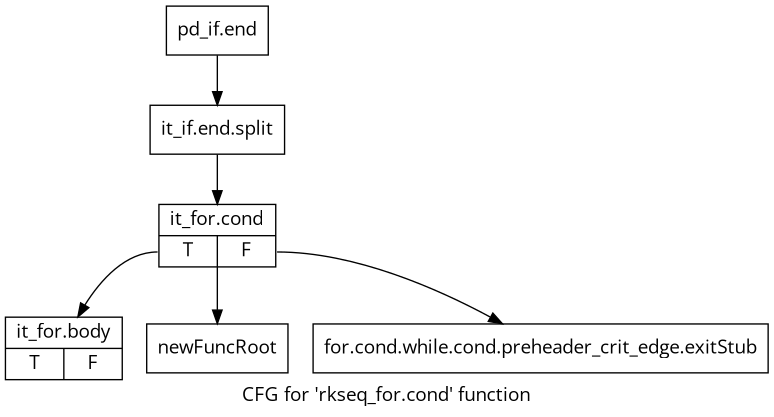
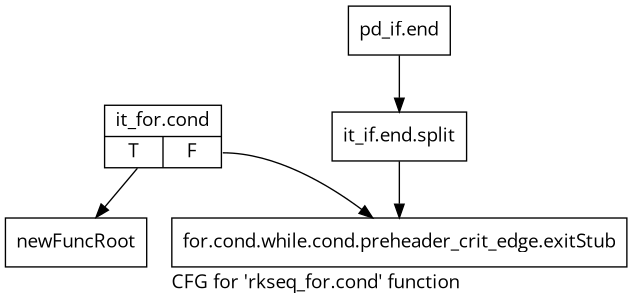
(217, 173) -> (399, 183)
(64, 348) -> none
